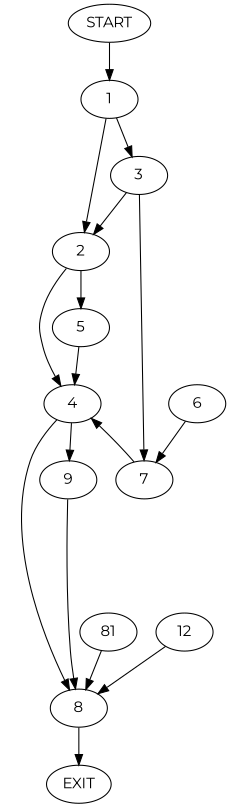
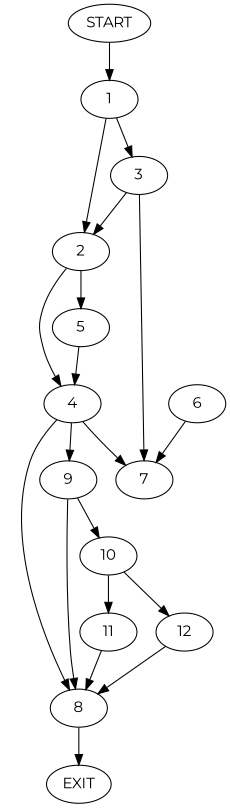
(117, 443) -> (100, 440)
none -> (108, 556)
(108, 632) -> (108, 632)
